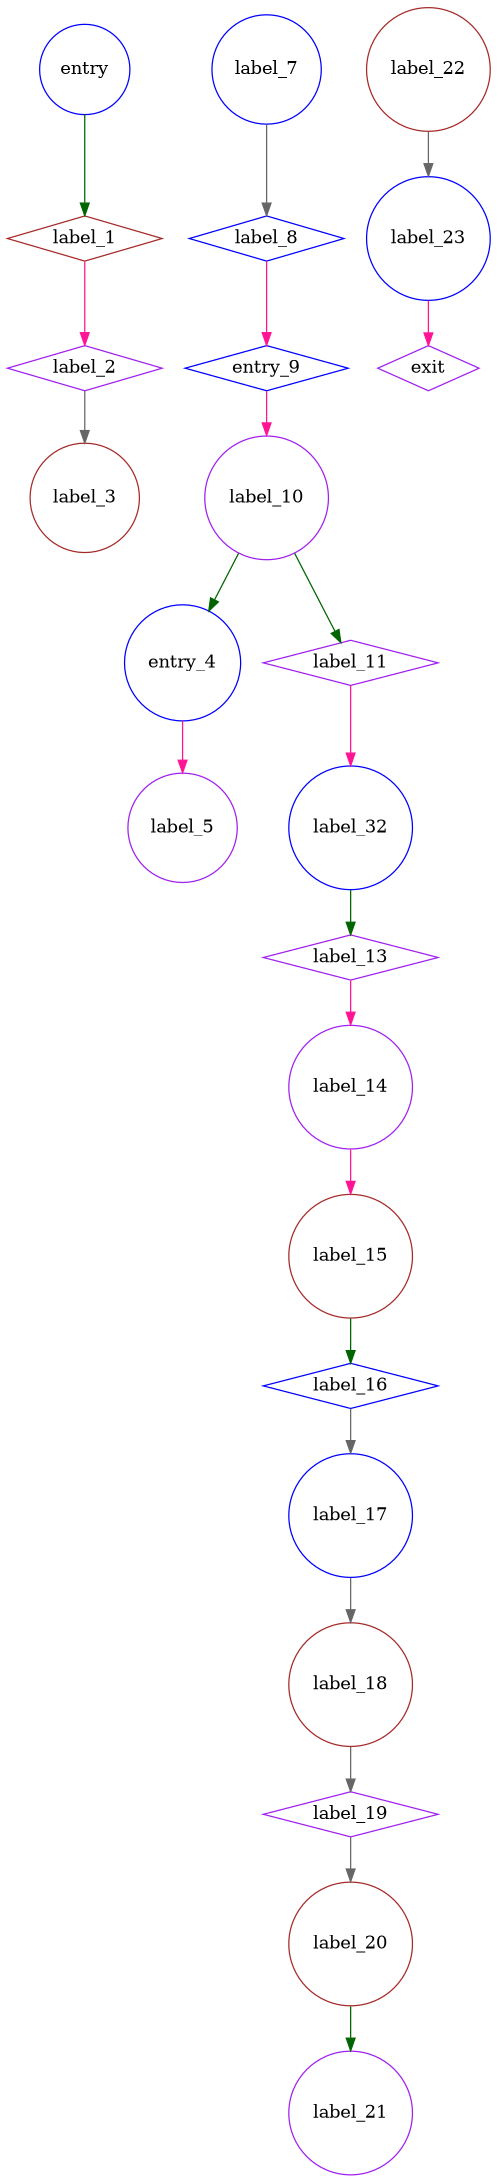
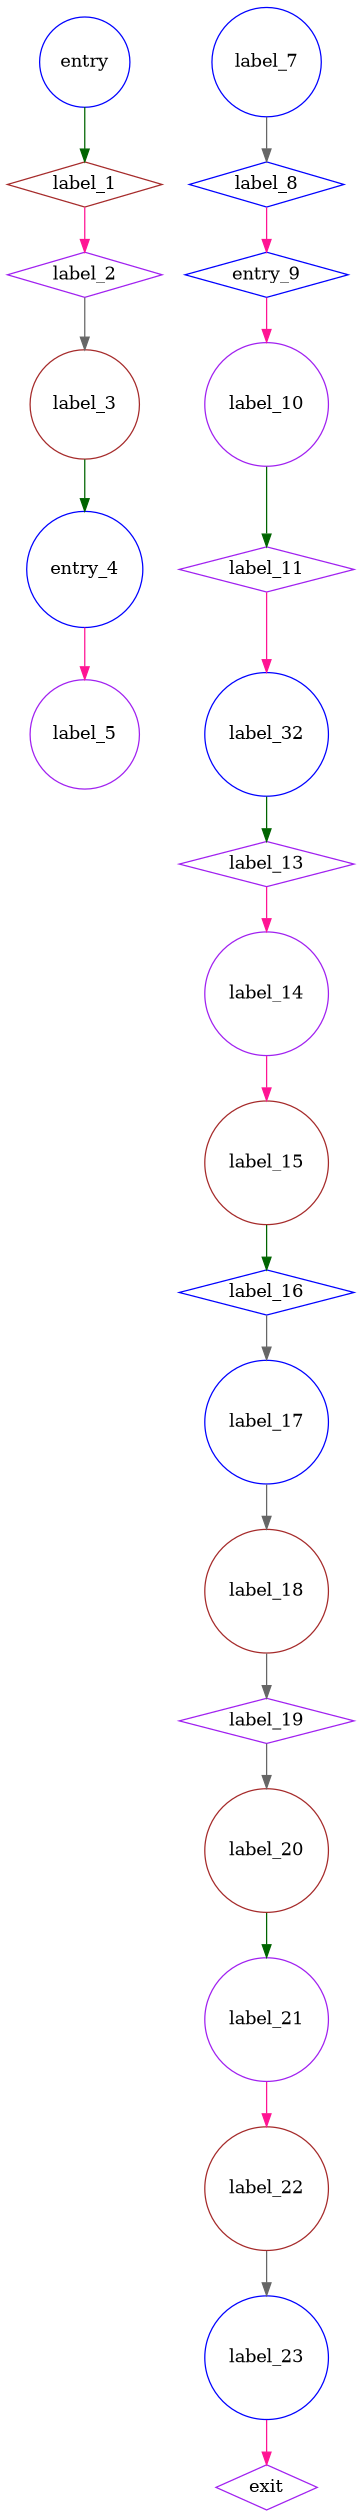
(227, 576) -> (85, 479)
none -> (267, 2098)
